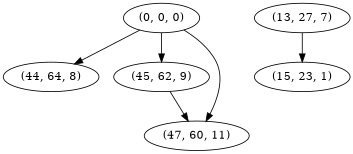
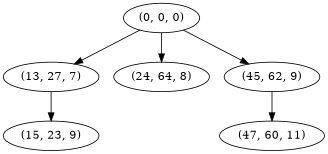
(218, 66) -> (111, 45)
(51, 77) -> (162, 77)
(302, 77) -> (51, 136)
